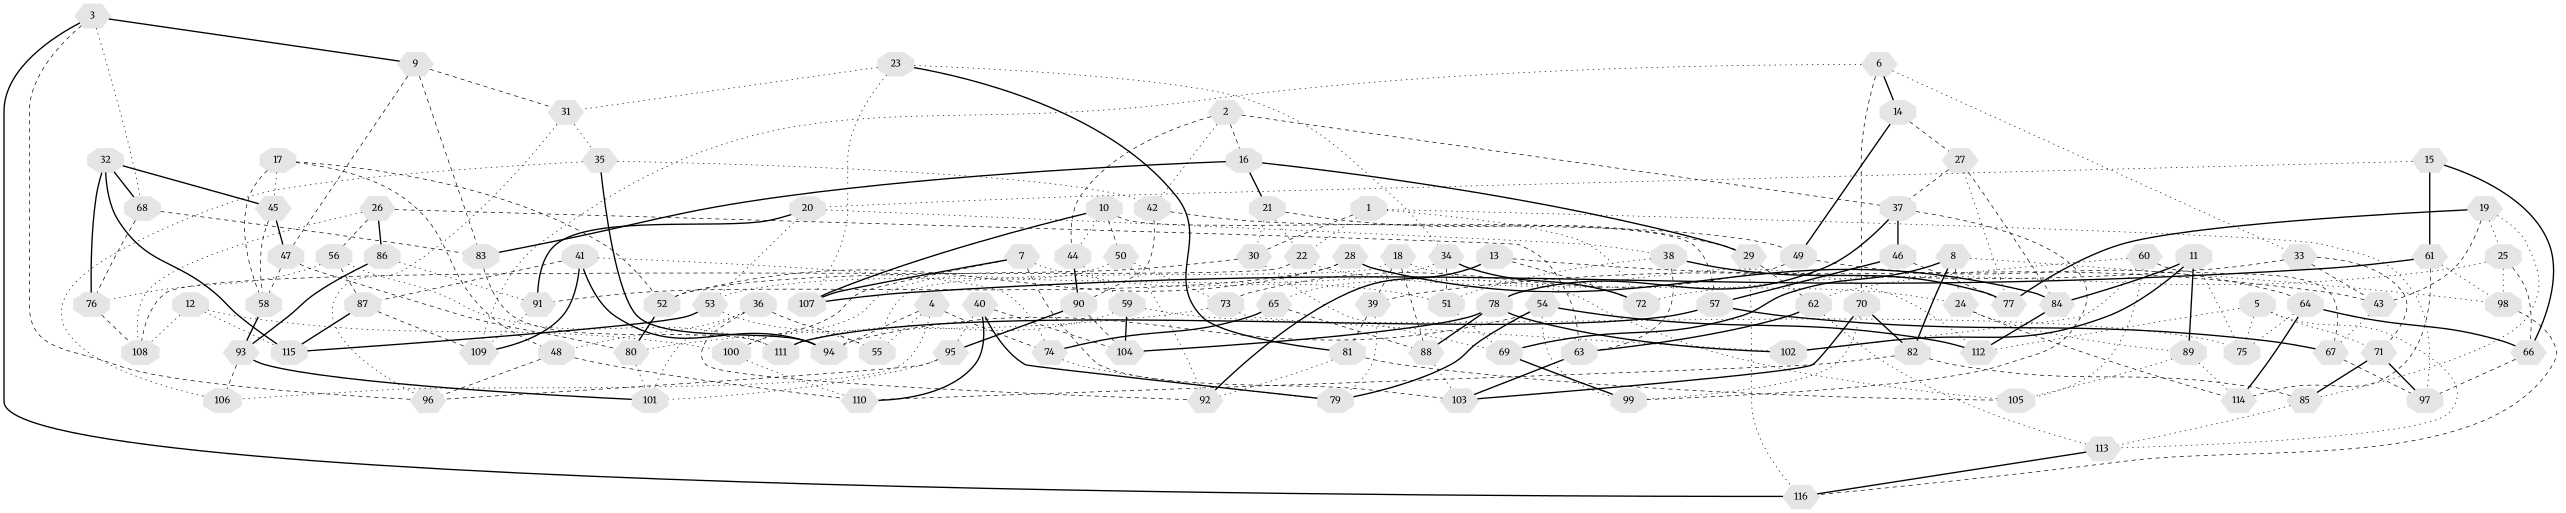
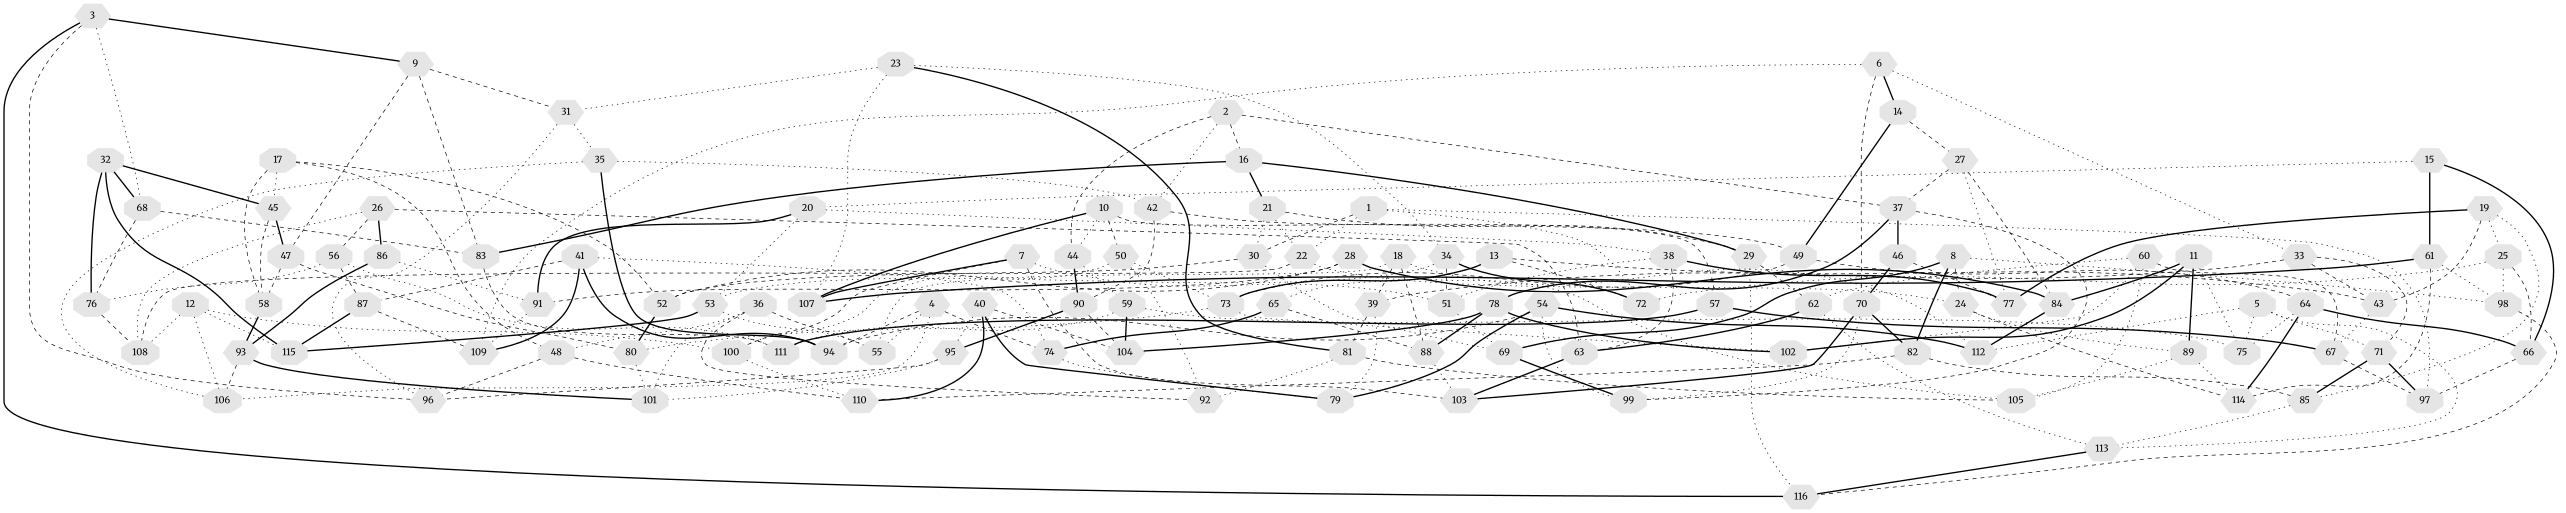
(1806, 281) -> (1880, 280)
(1335, 299) -> (1360, 281)
none -> (206, 353)
